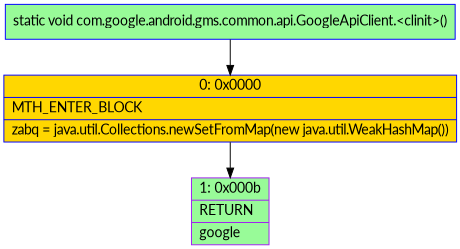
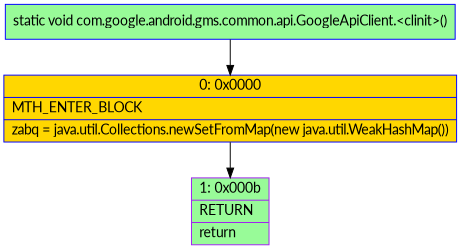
(220, 233) -> (218, 233)
